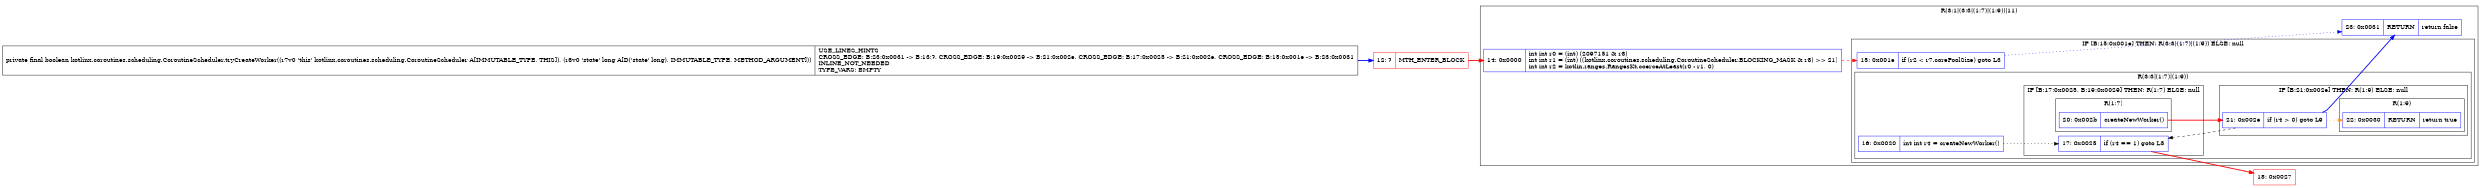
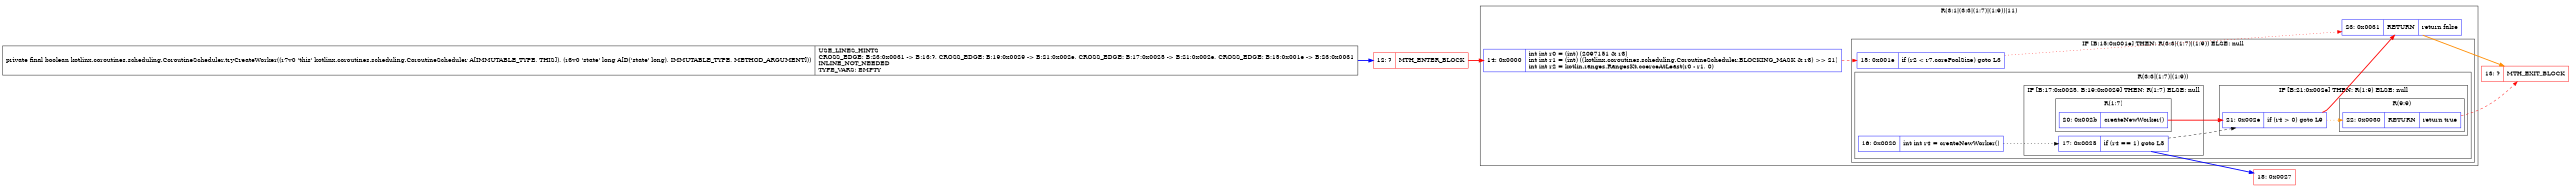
(2171, 44) -> (2171, 44)
none -> (2525, 74)
(2358, 76) -> (2358, 76)
(2402, 104) -> (2402, 104)
(2207, 133) -> (2200, 134)
(2200, 162) -> (2200, 162)
